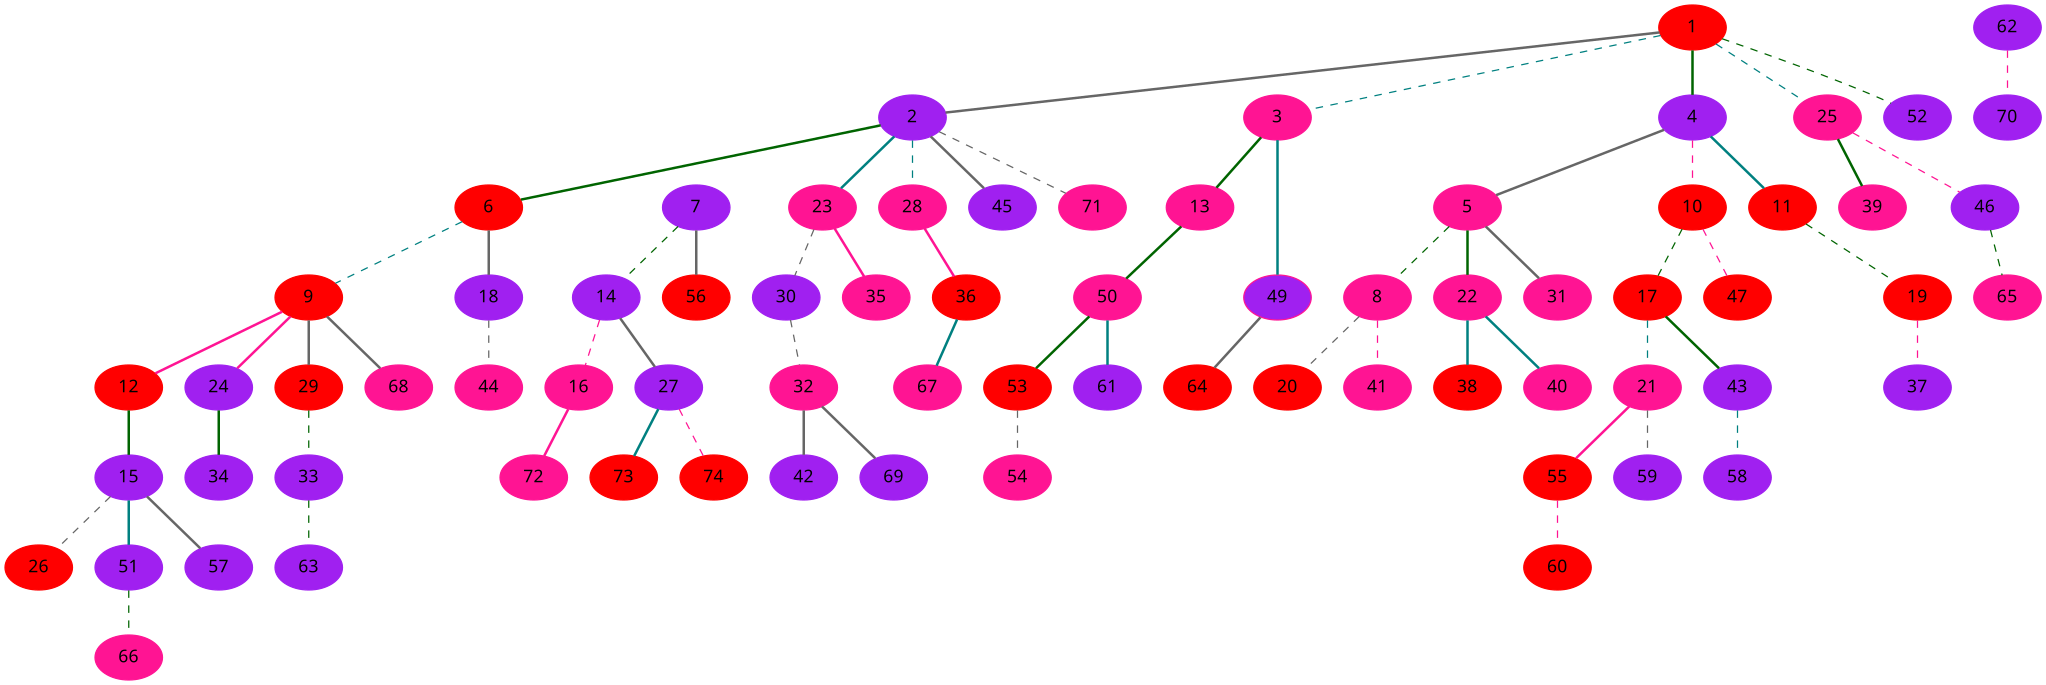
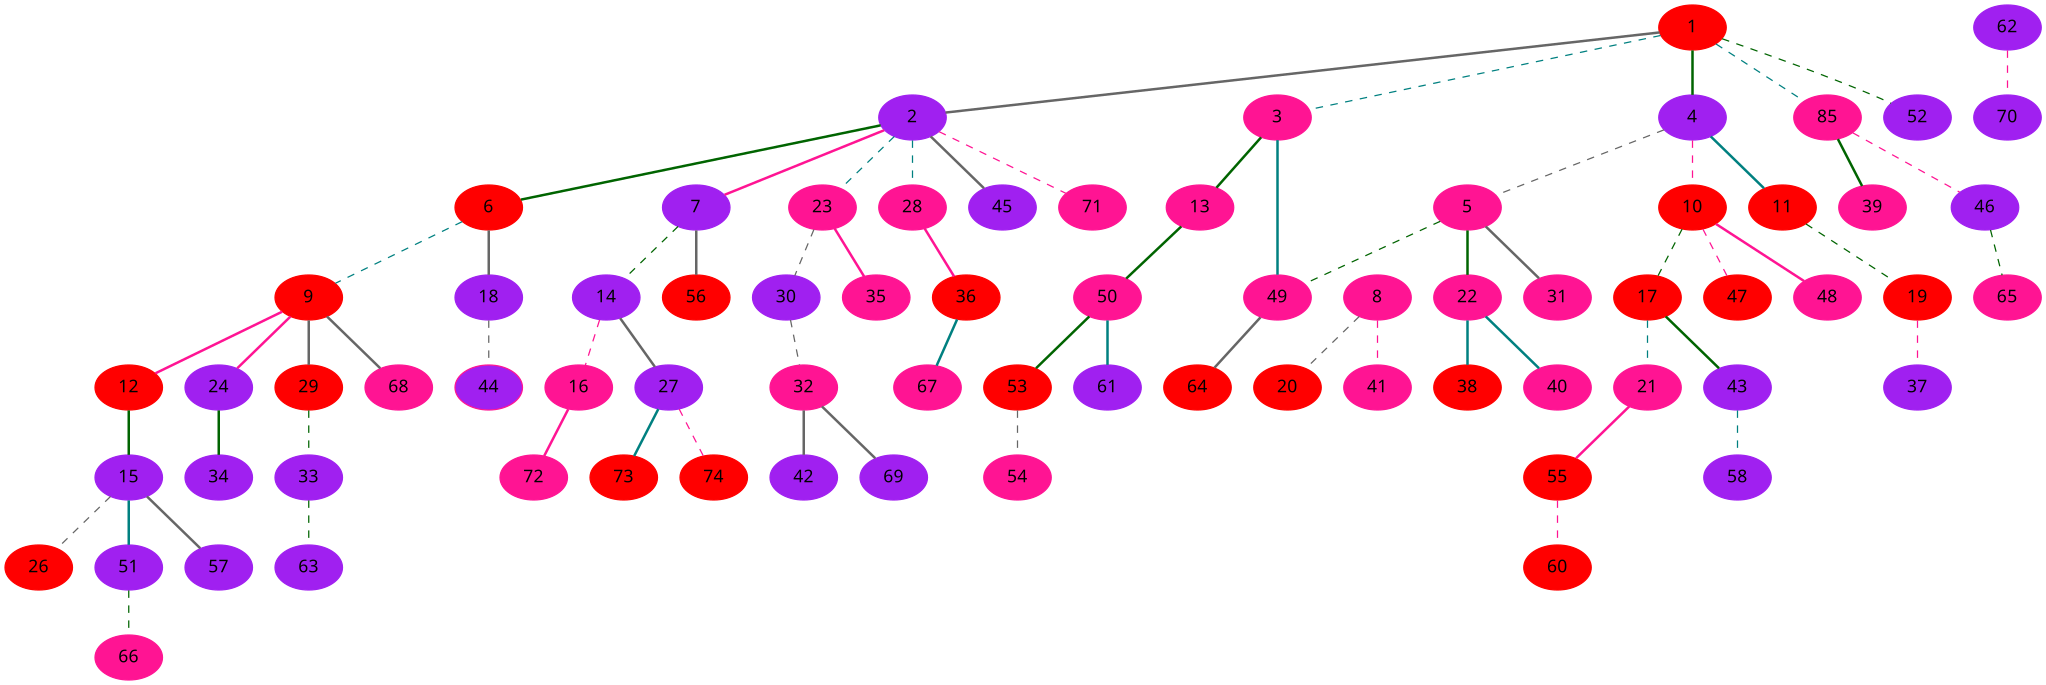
(1828, 118) -> (1828, 118)
(868, 162) -> (868, 162)
(1002, 162) -> (1002, 162)
(1580, 162) -> (1580, 162)
none -> (804, 163)
(1423, 252) -> (1372, 253)
(1278, 298) -> (1278, 298)
none -> (1828, 298)
(489, 388) -> (489, 388)
(1648, 478) -> none
